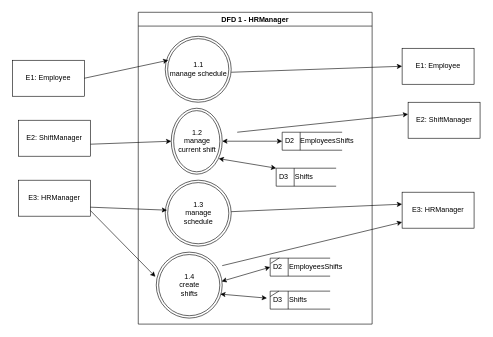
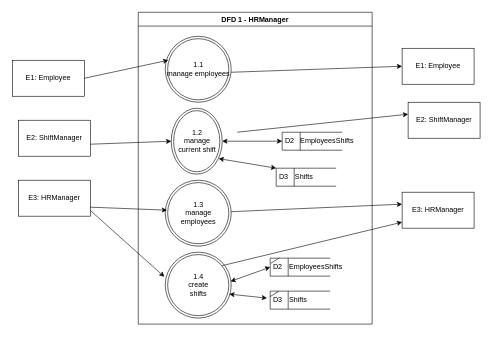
(199, 69) -> (199, 69)
(199, 213) -> (199, 213)
(189, 285) -> (198, 285)
